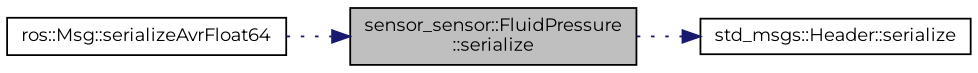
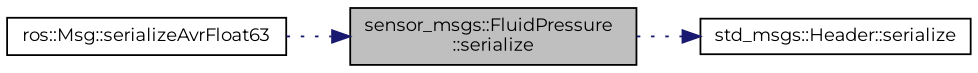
(147, 36) -> (147, 36)
(493, 36) -> (493, 36)
